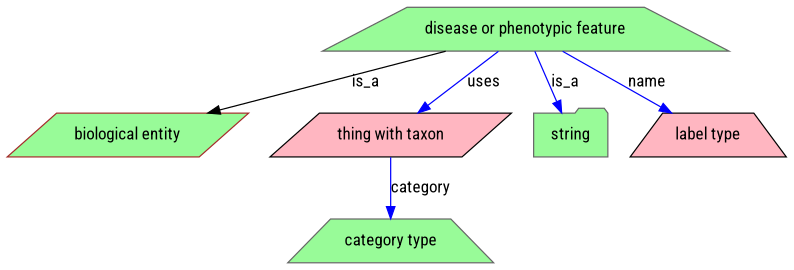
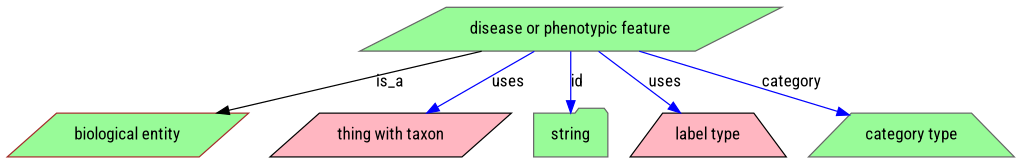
(526, 29) -> (571, 29)
(565, 82) -> (577, 82)
(647, 82) -> (666, 82)
(391, 182) -> (738, 81)
